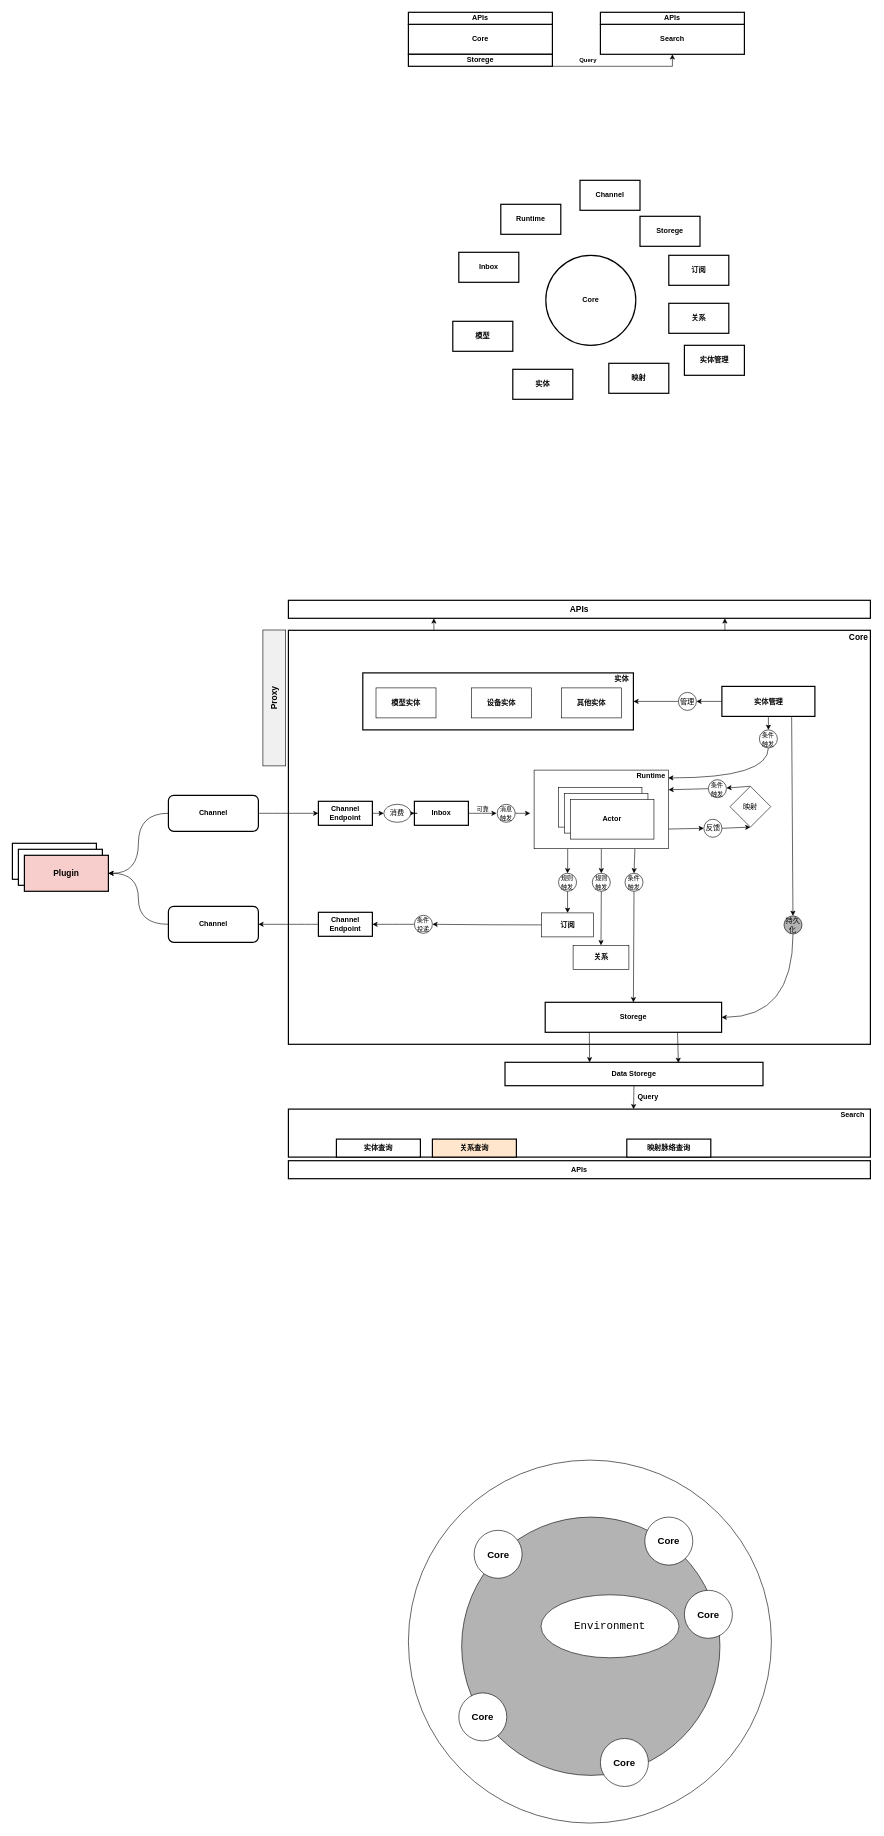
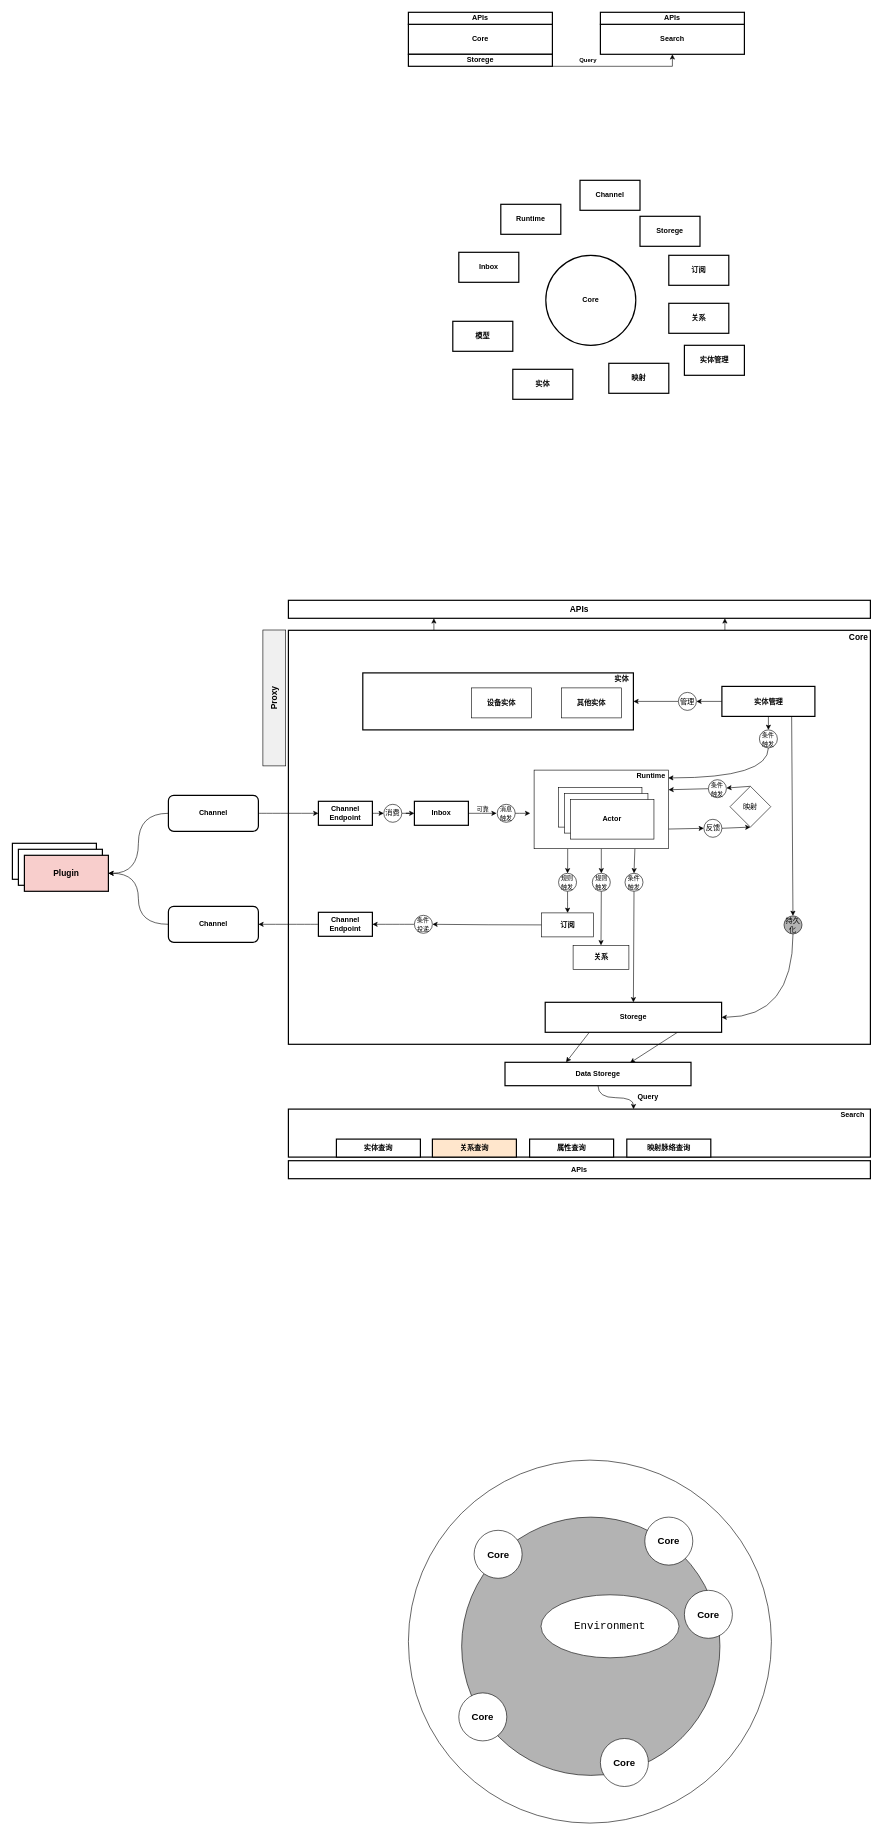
(406, 703) -> none
(397, 813) -> (393, 813)
(634, 1074) -> (598, 1074)
none -> (572, 1148)
